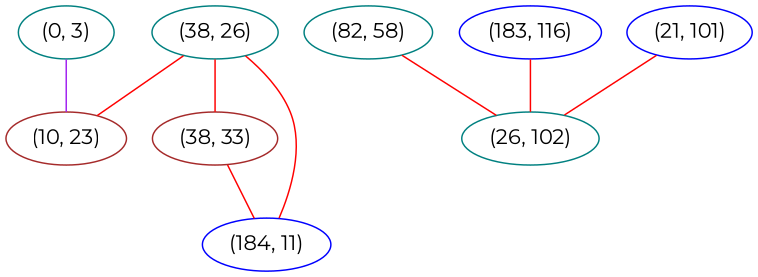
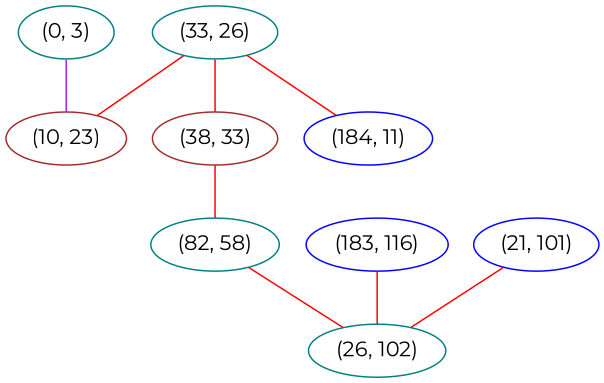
(215, 32) -> (215, 32)
(241, 192) -> (215, 192)
